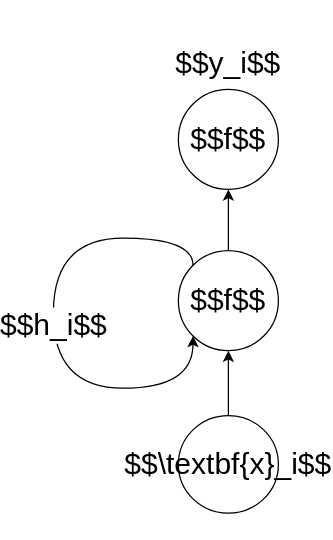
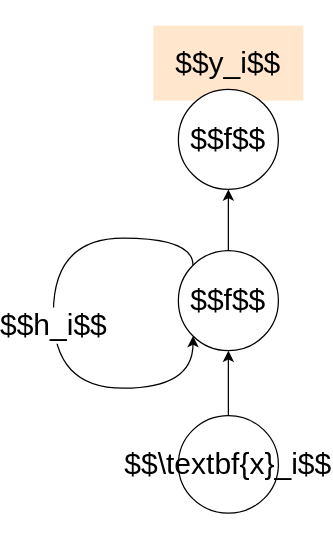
(228, 63) -> (228, 63)
